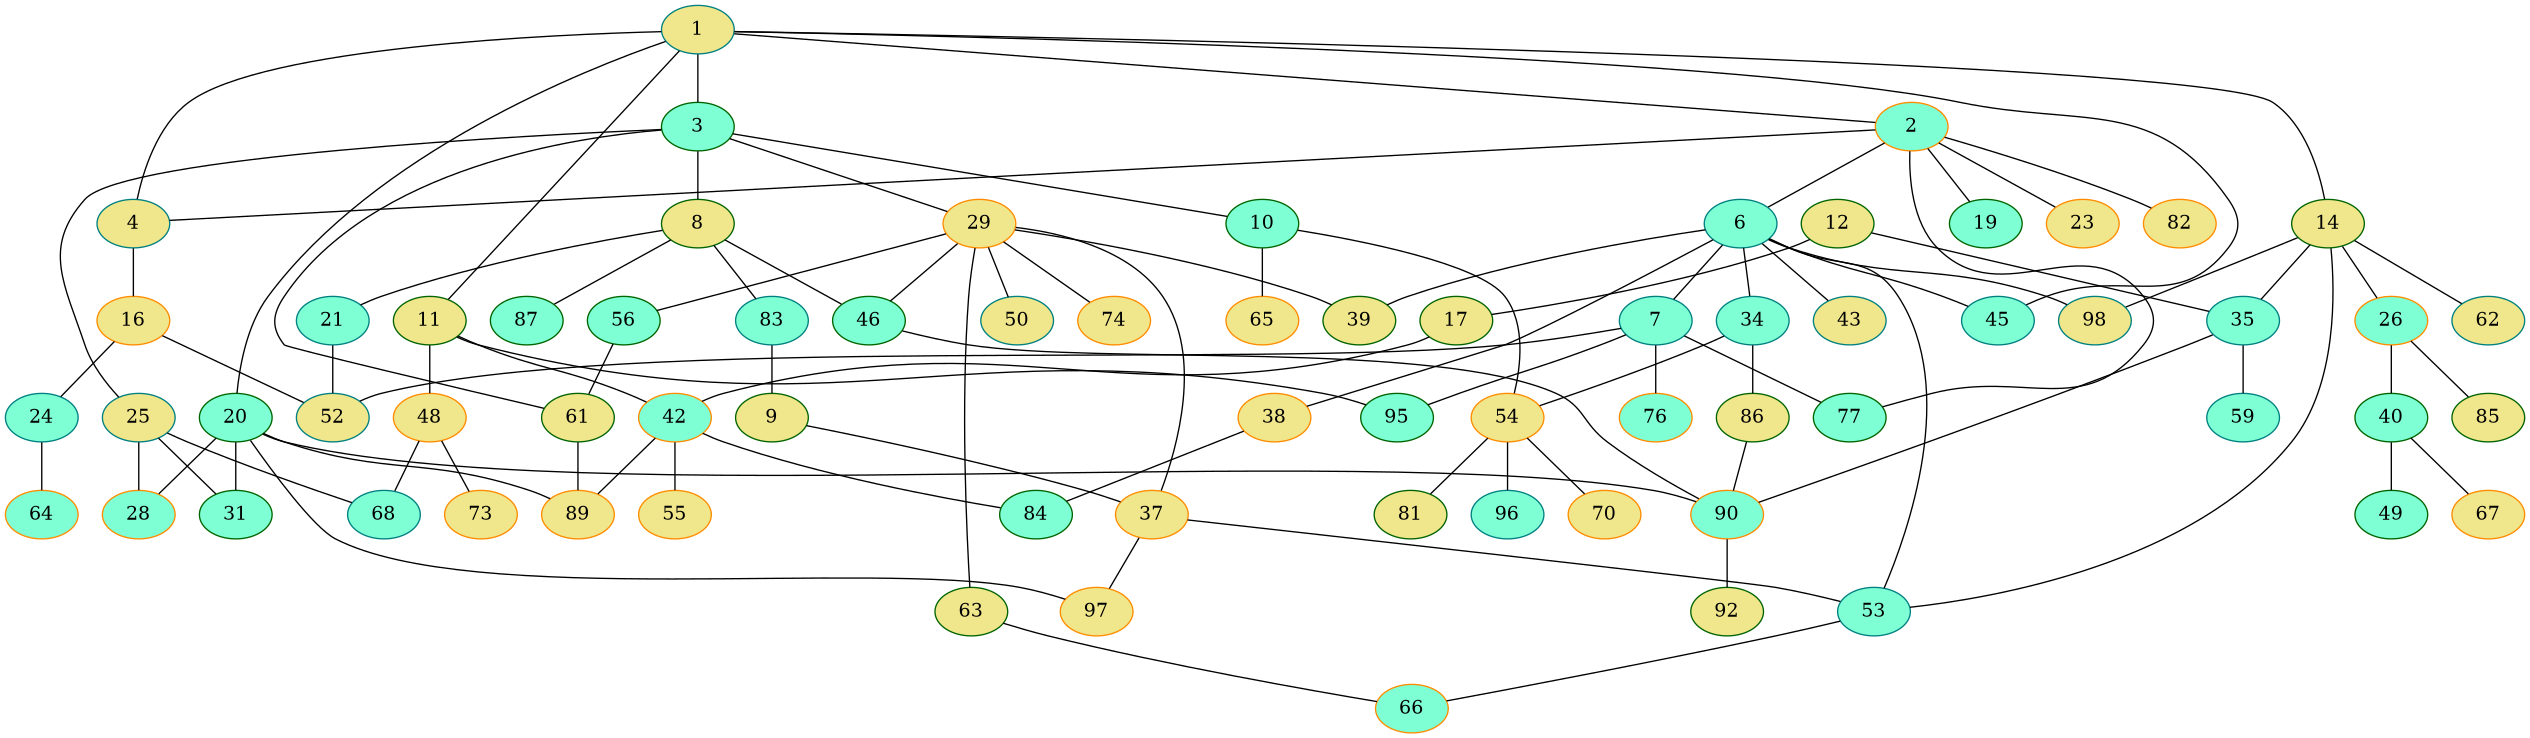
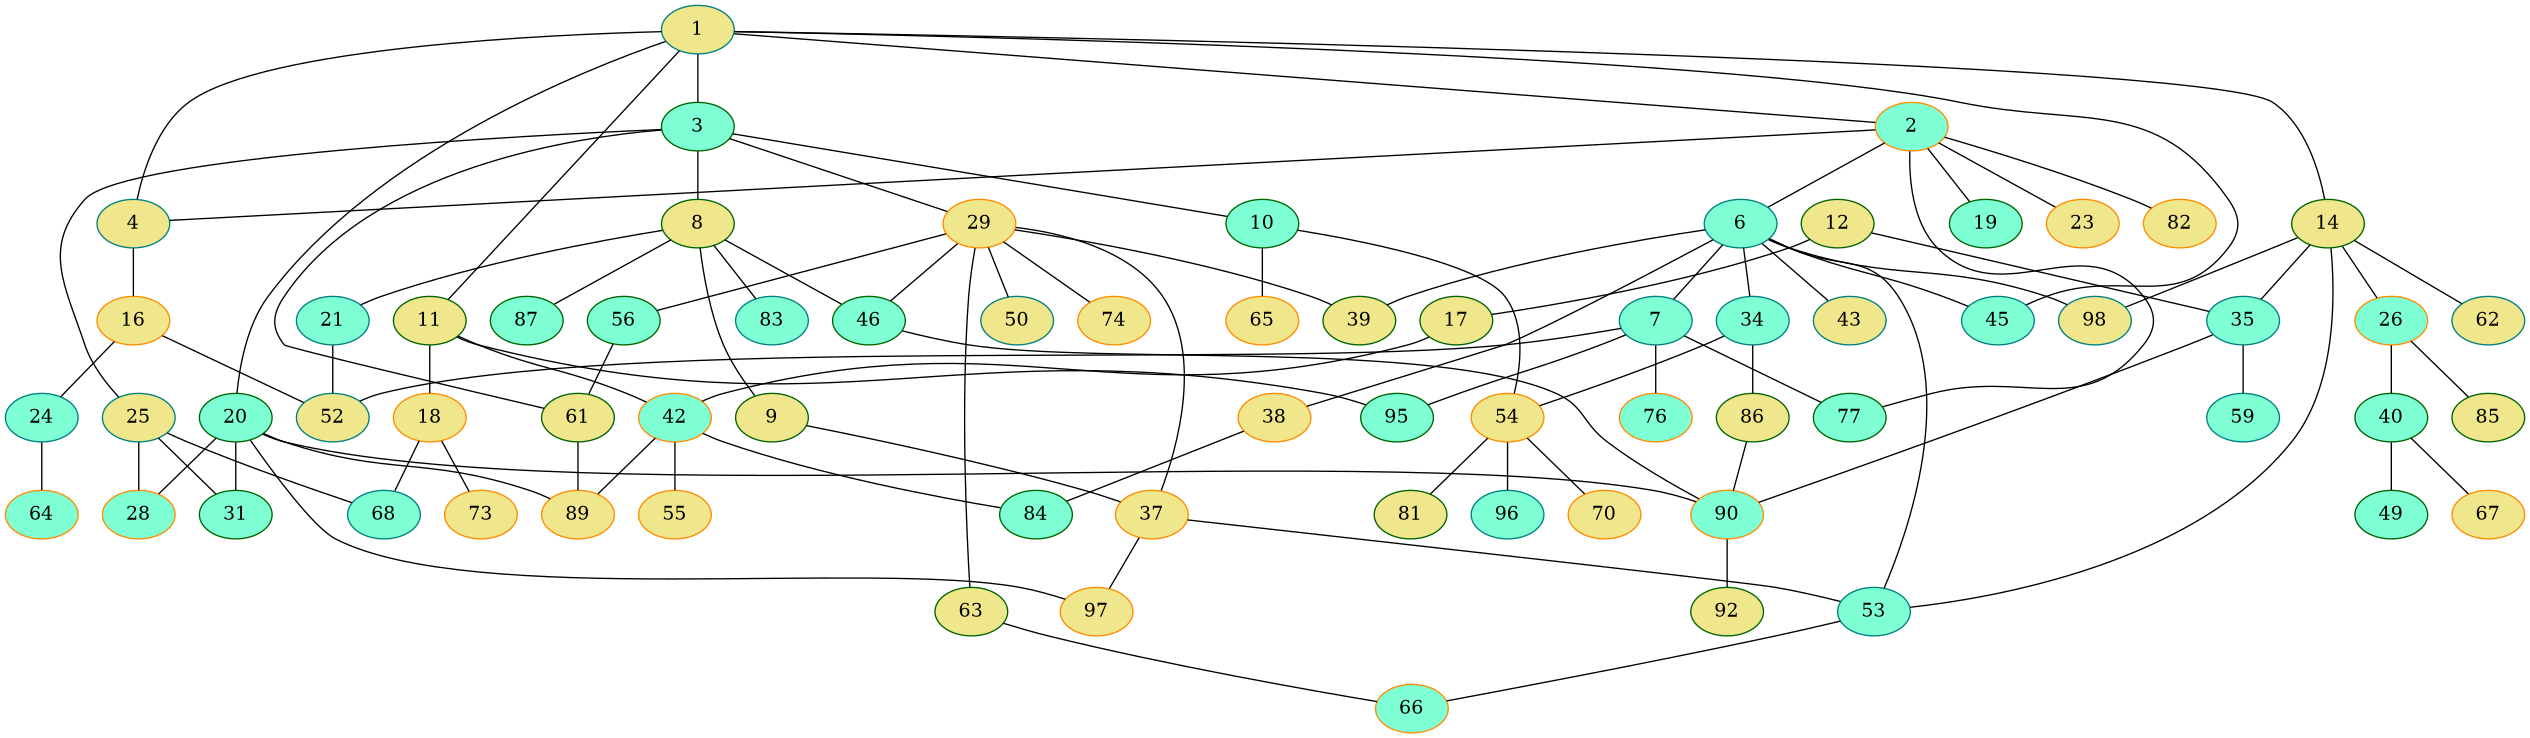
(772, 369) -> (717, 326)
(430, 418) -> (430, 418)
